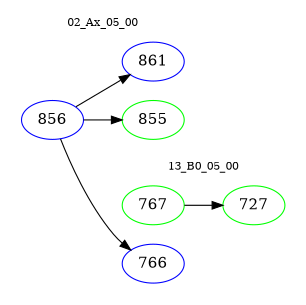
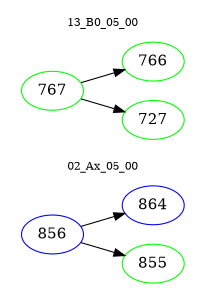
(153, 62) -> (153, 205)
(86, 194) -> (98, 78)
(153, 264) -> (153, 62)
